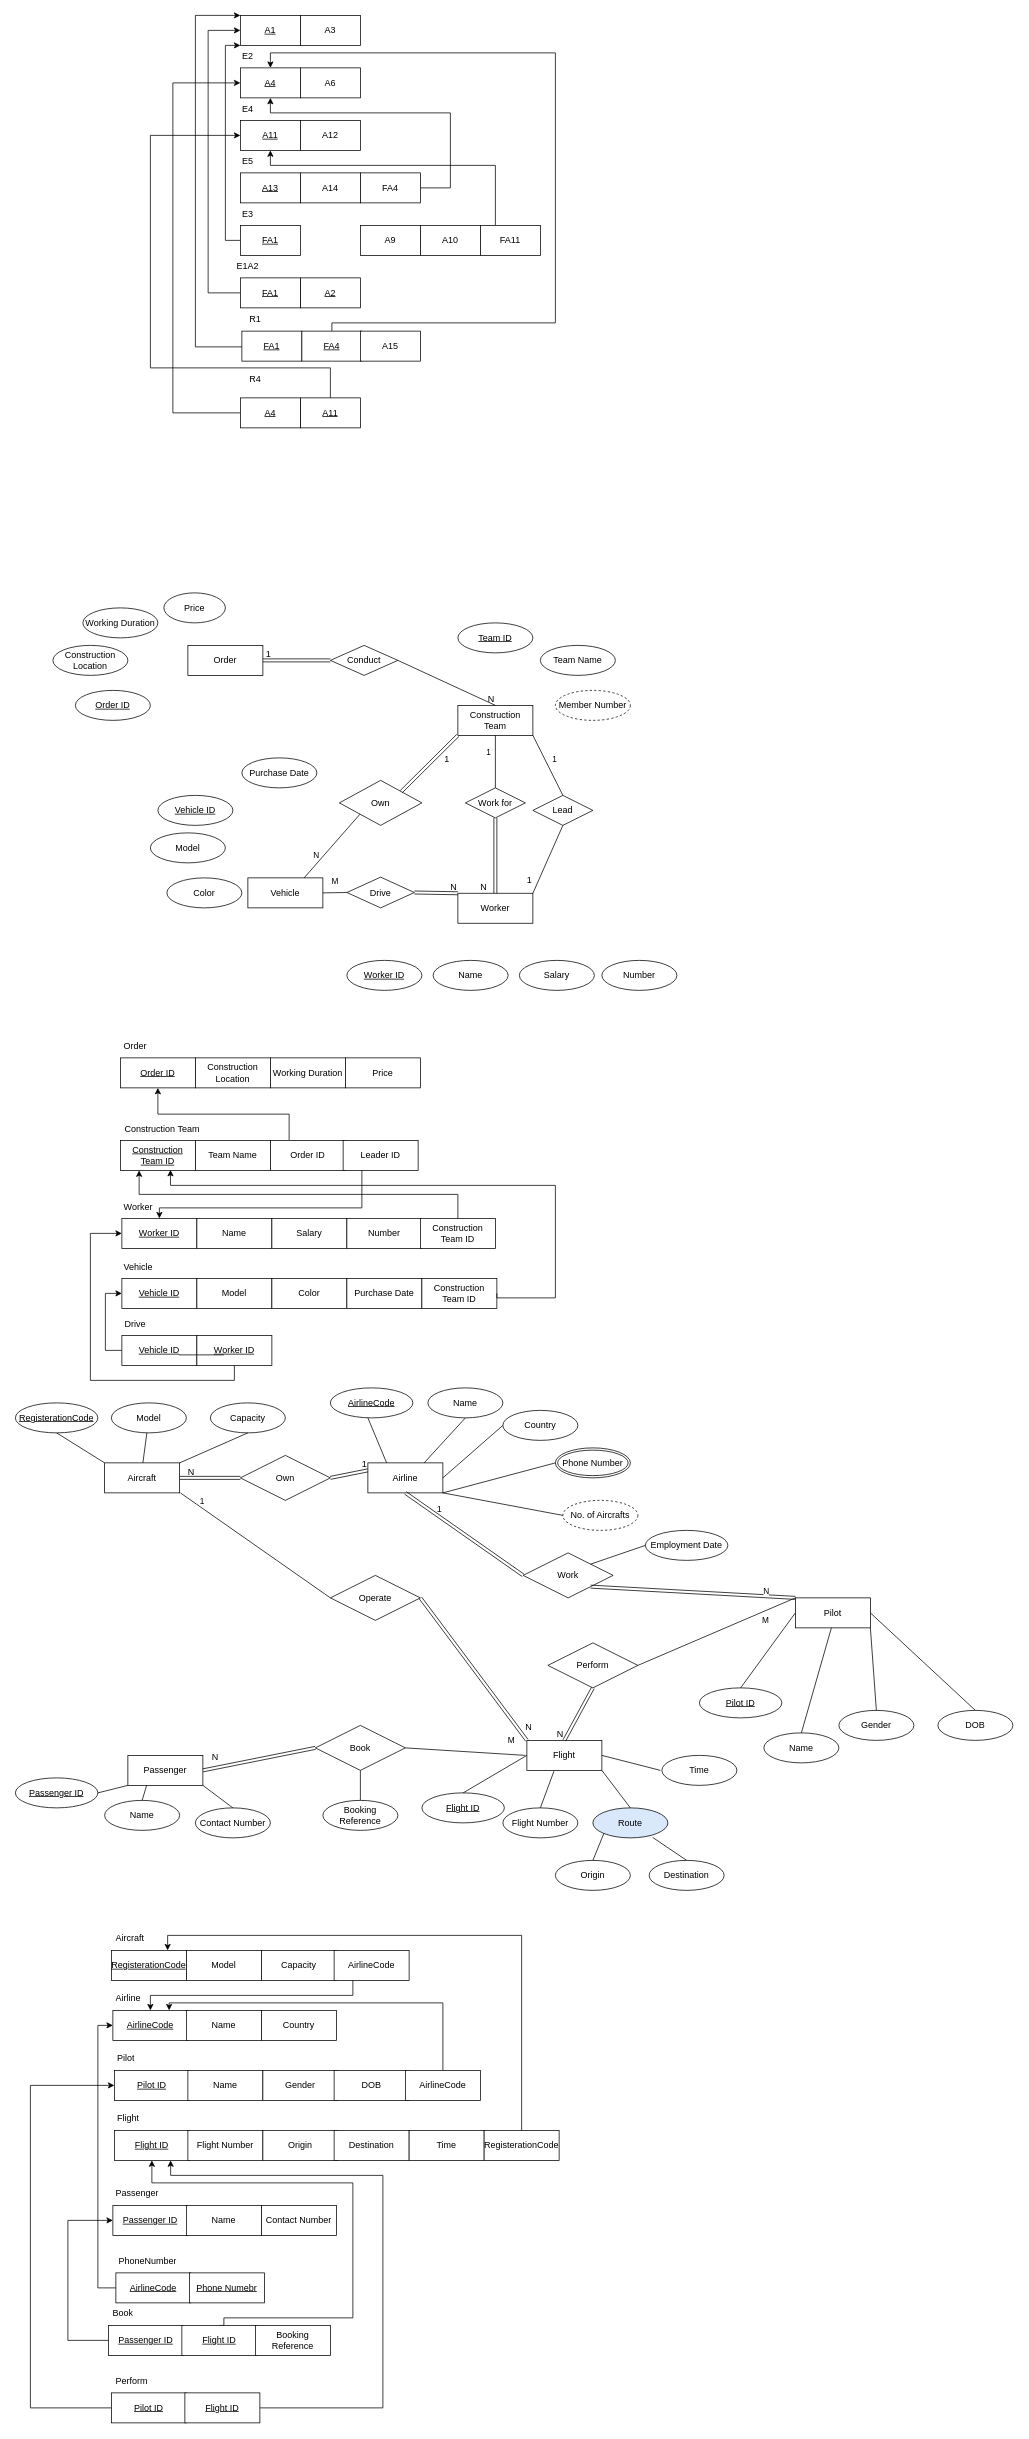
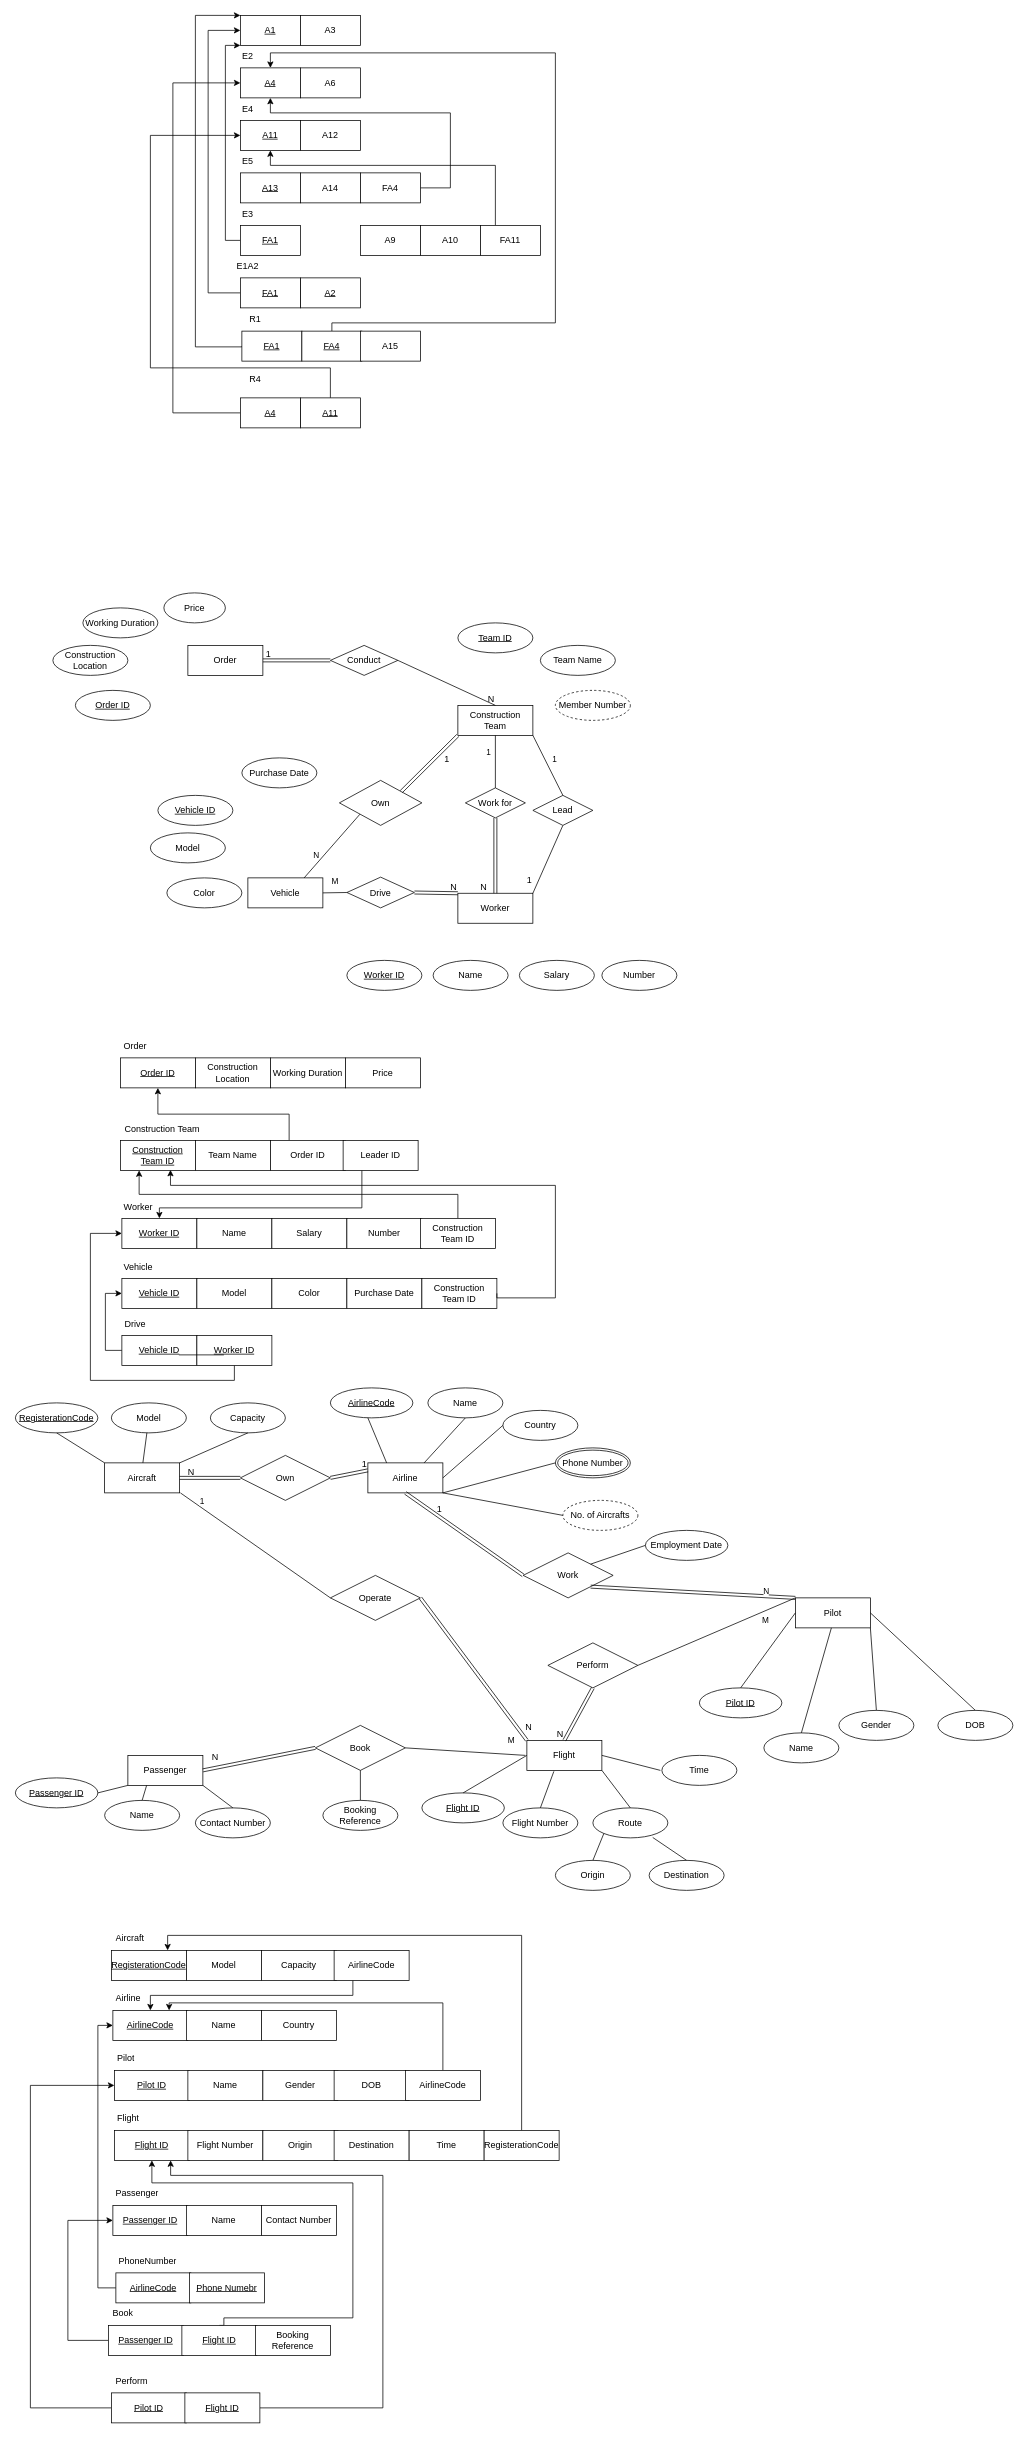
(630, 1823) -> (630, 1823)
